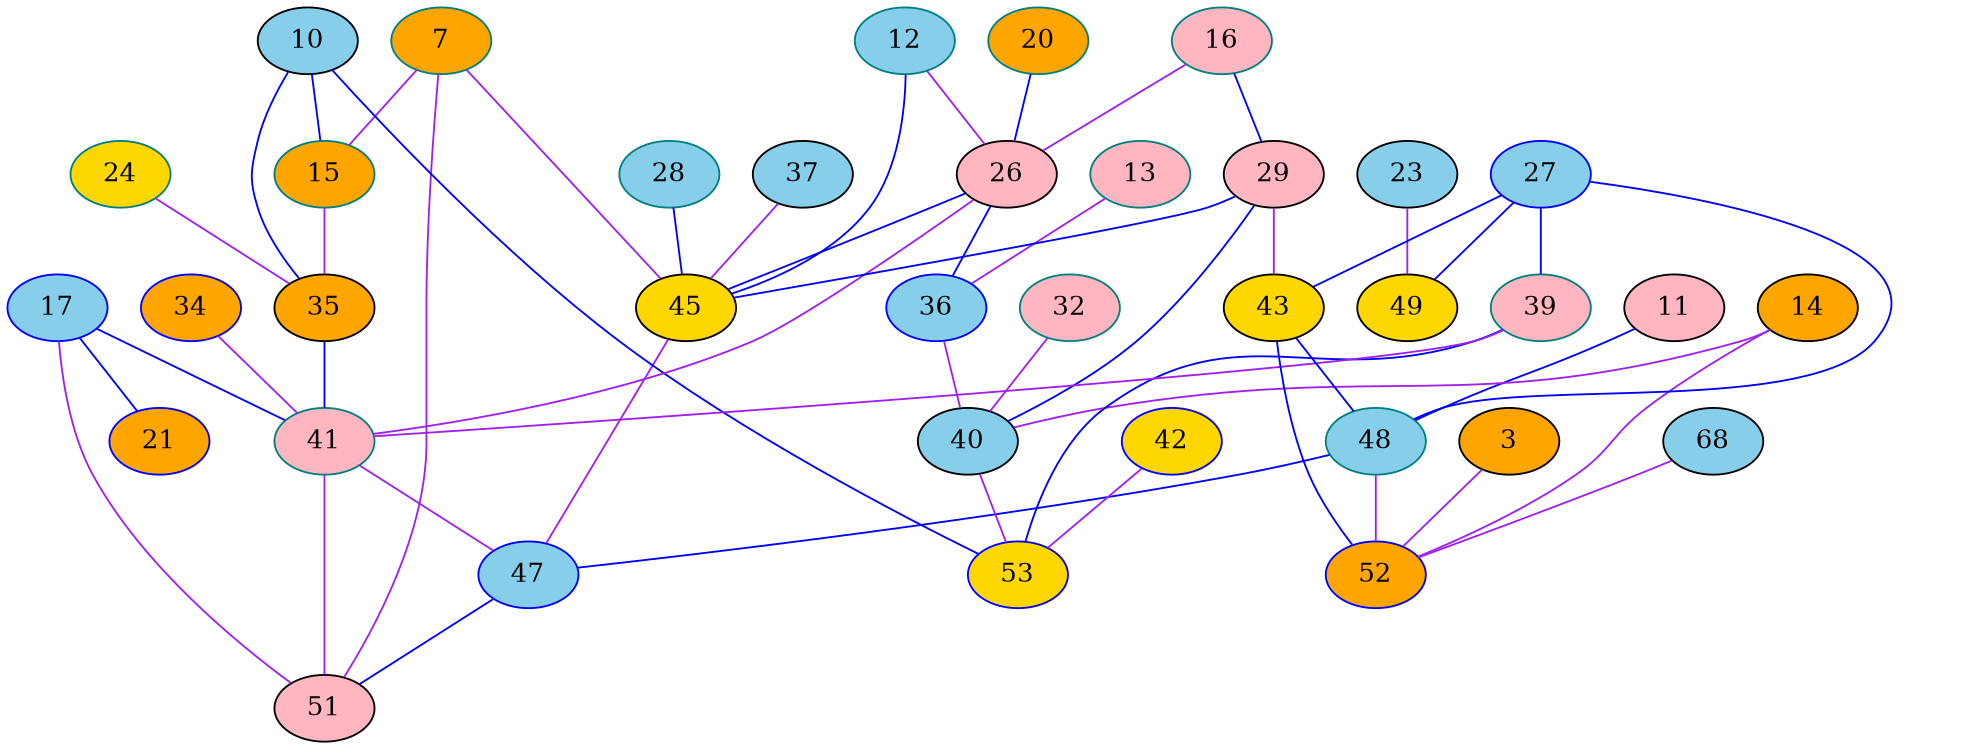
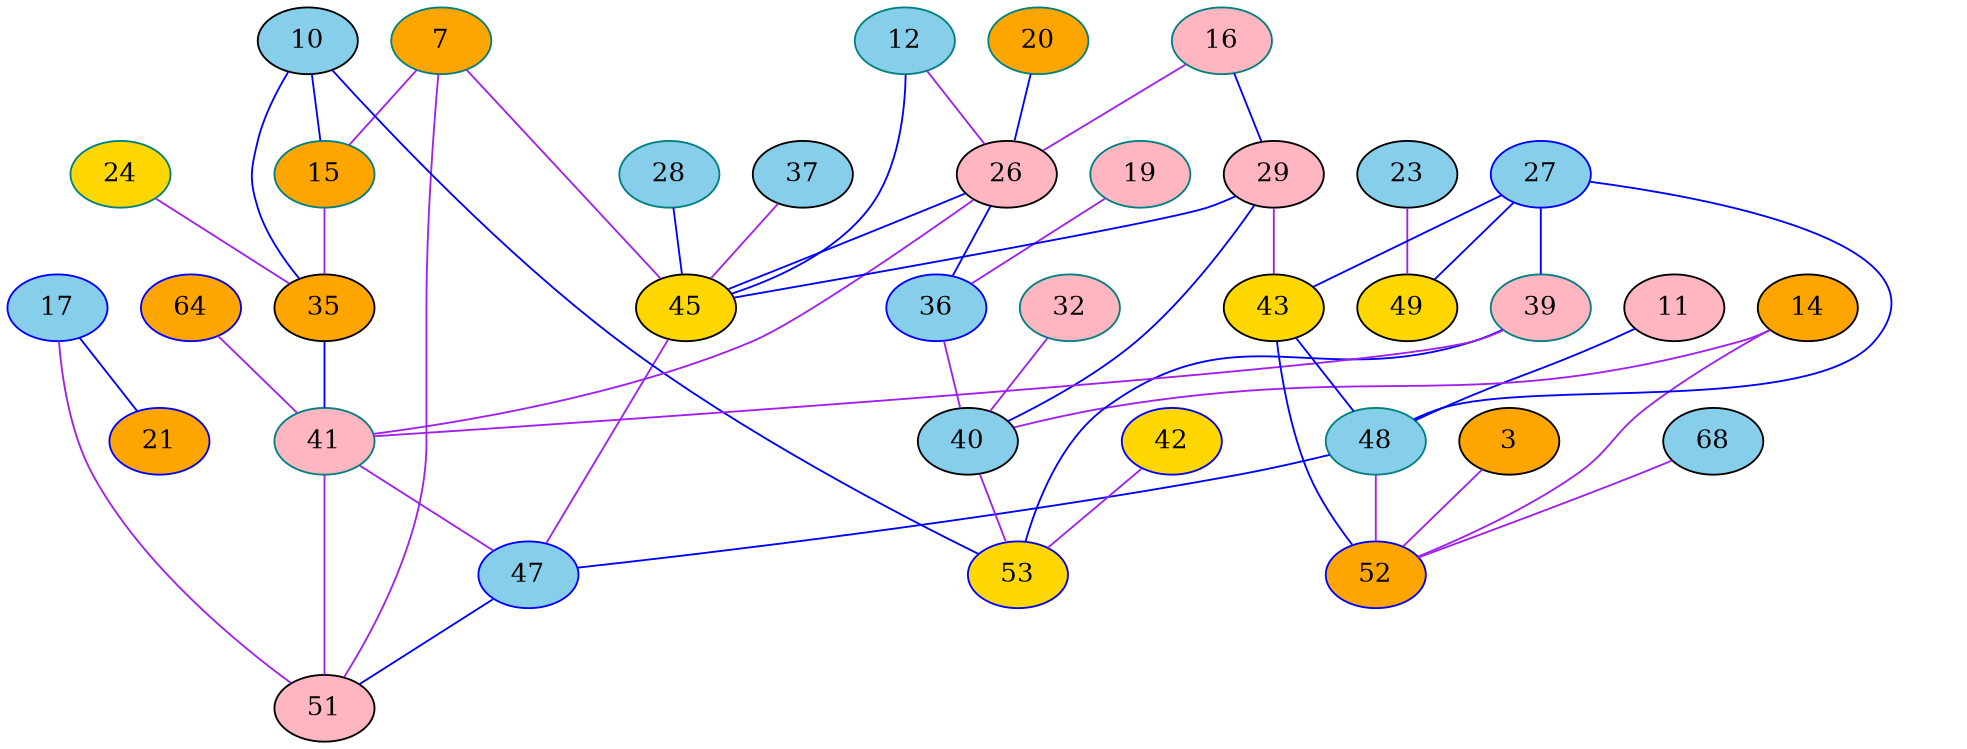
(1140, 174) -> (1140, 174)
(191, 308) -> (191, 308)
(191, 375) -> none
